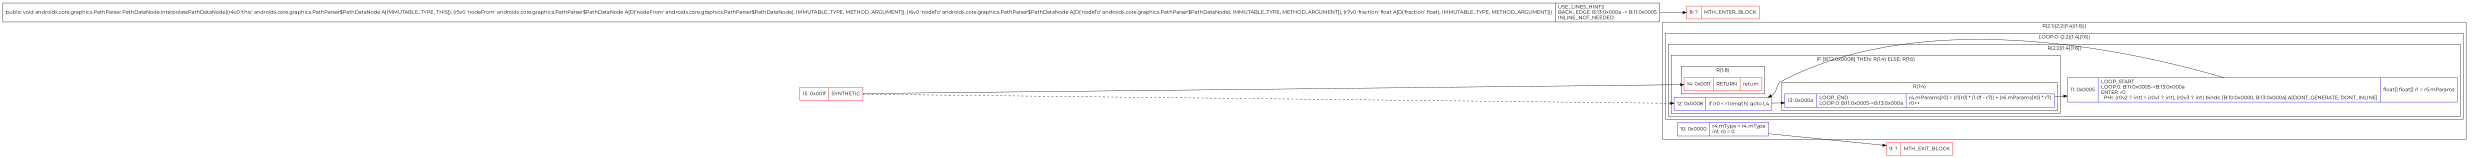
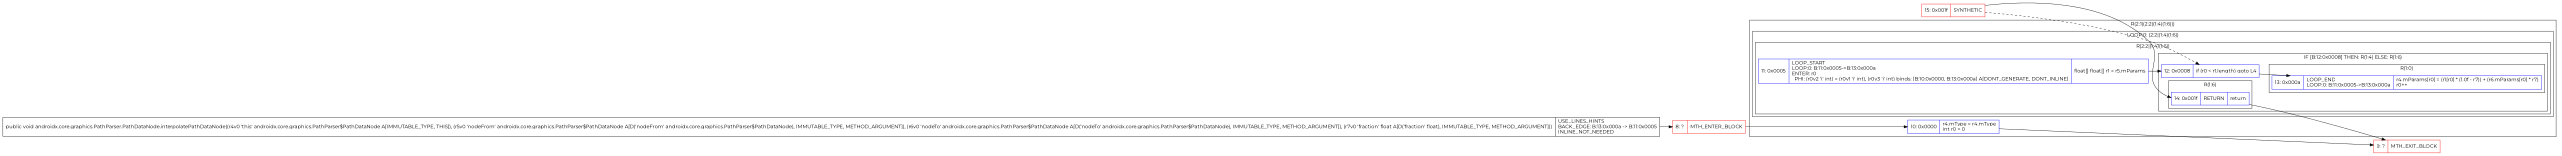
(1723, 70) -> (2210, 85)
(1723, 84) -> (2210, 99)
(1920, 87) -> (2407, 68)
(2059, 96) -> none
none -> (2316, 120)
none -> (1825, 127)
